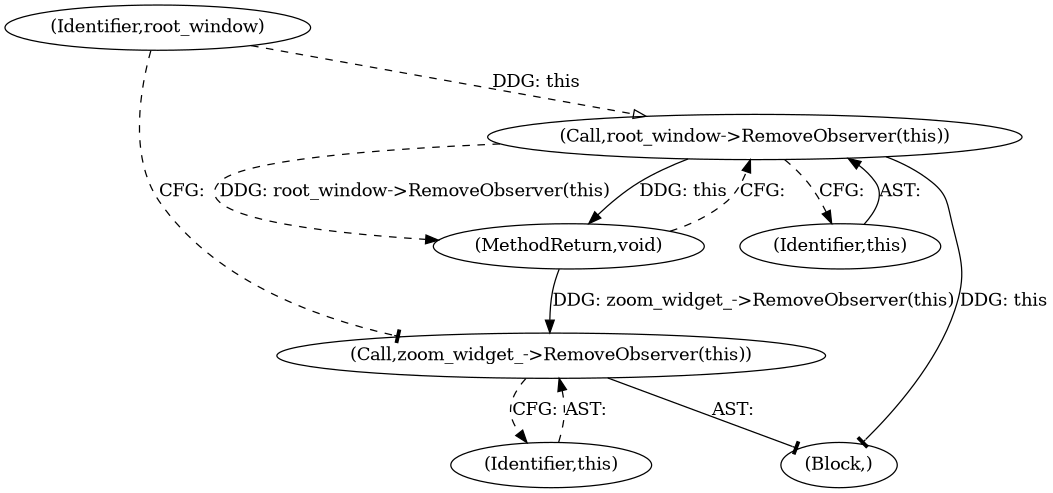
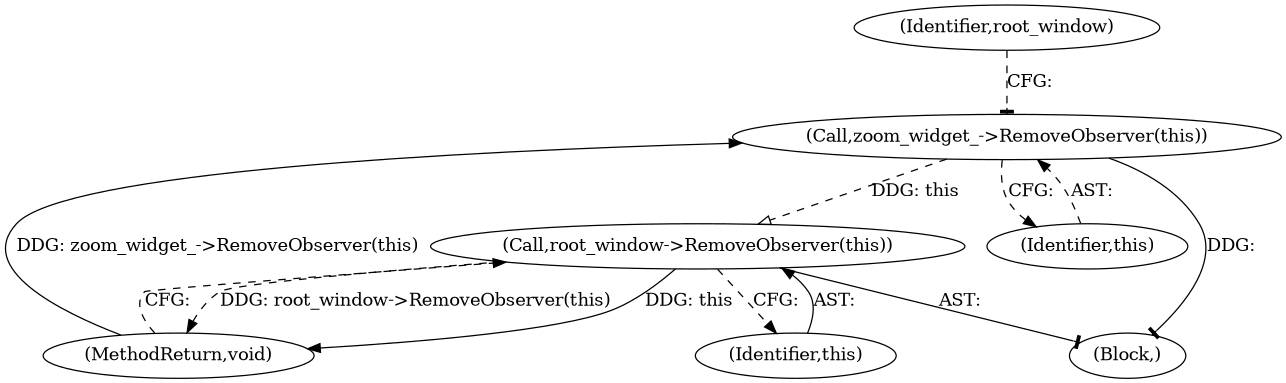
(442, 80) -> (858, 190)
(1004, 301) -> (963, 301)
(736, 410) -> (1234, 246)
